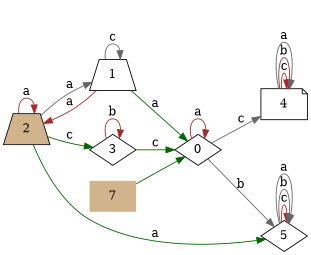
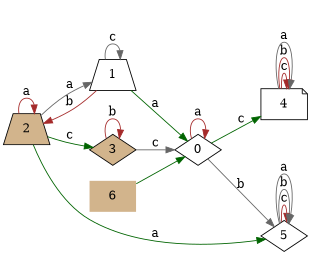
(70, 102) -> (70, 102)
(232, 132) -> (232, 132)
(113, 150) -> (113, 150)
(151, 150) -> (151, 150)
(113, 196) -> (113, 196)
